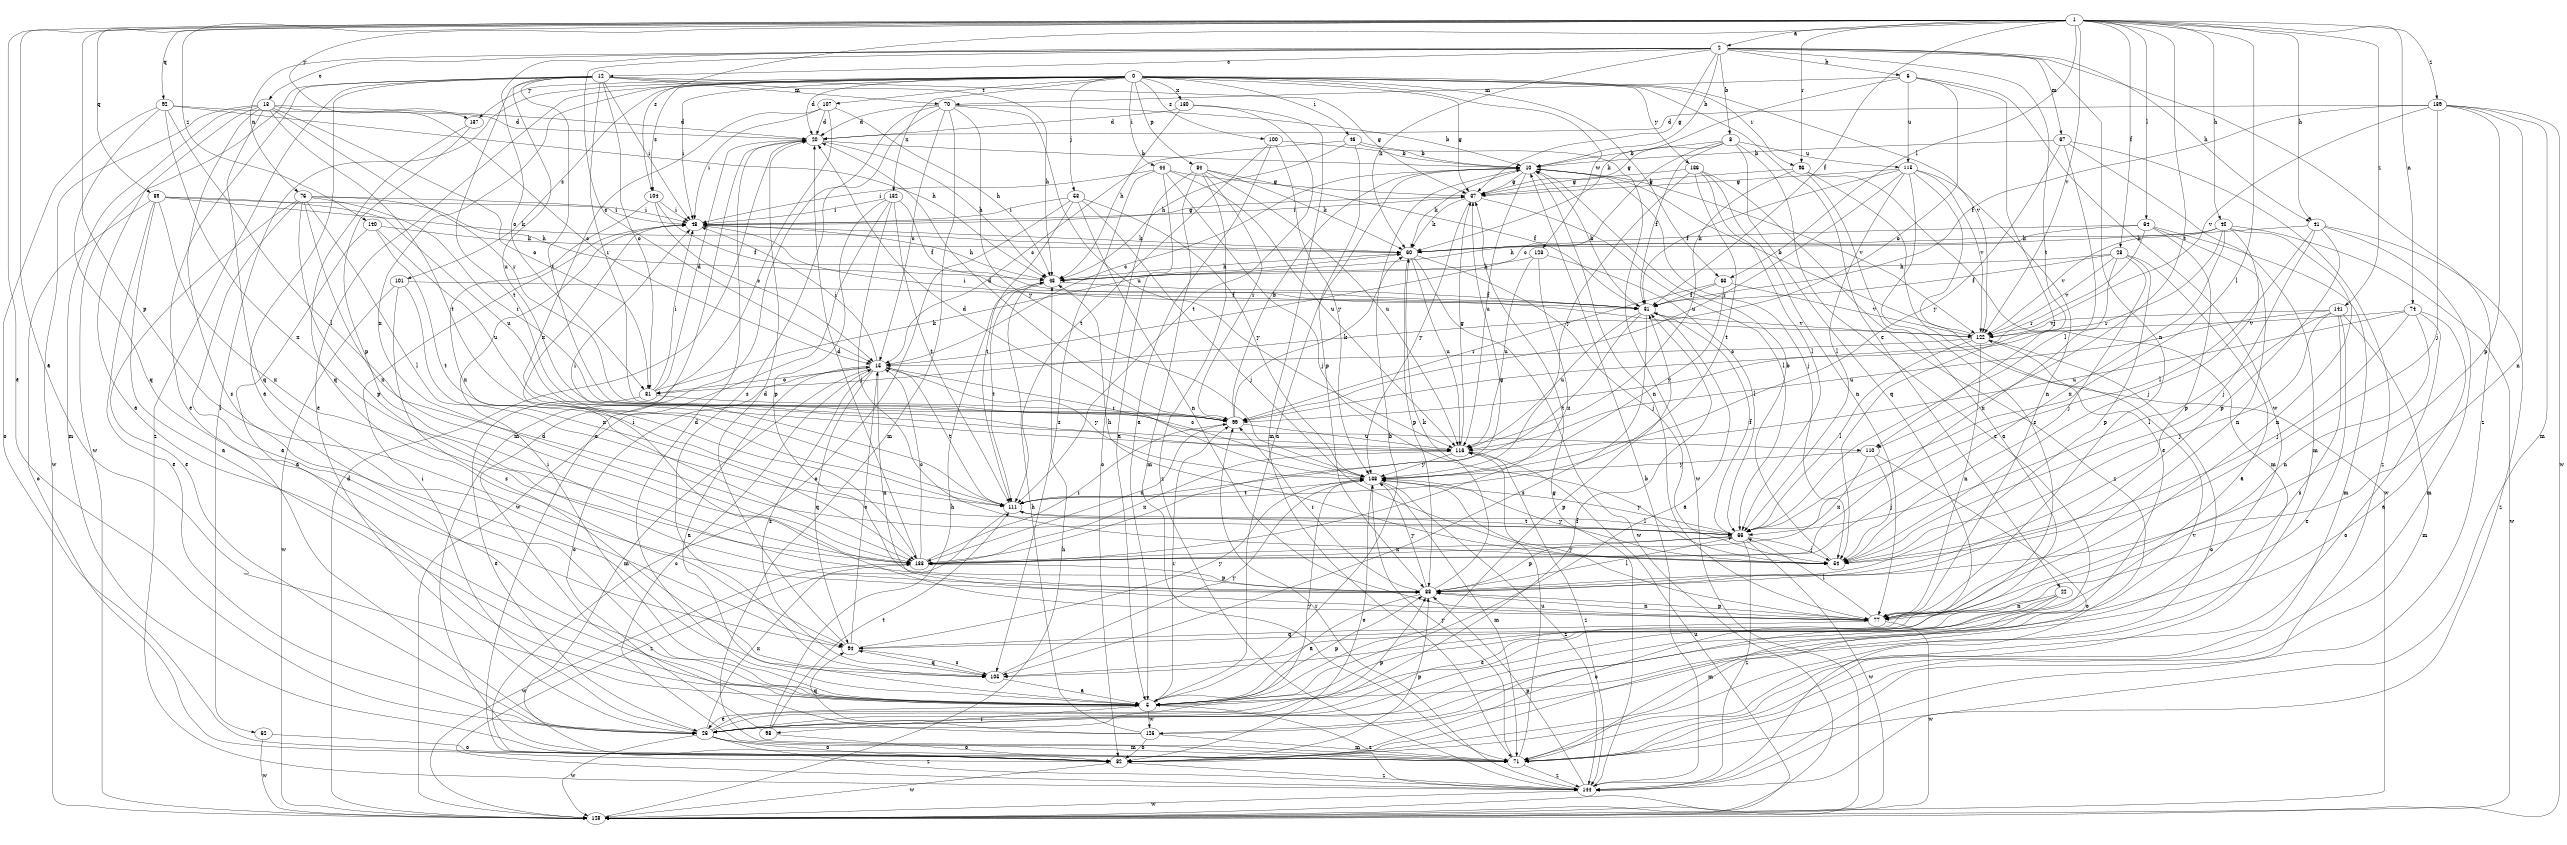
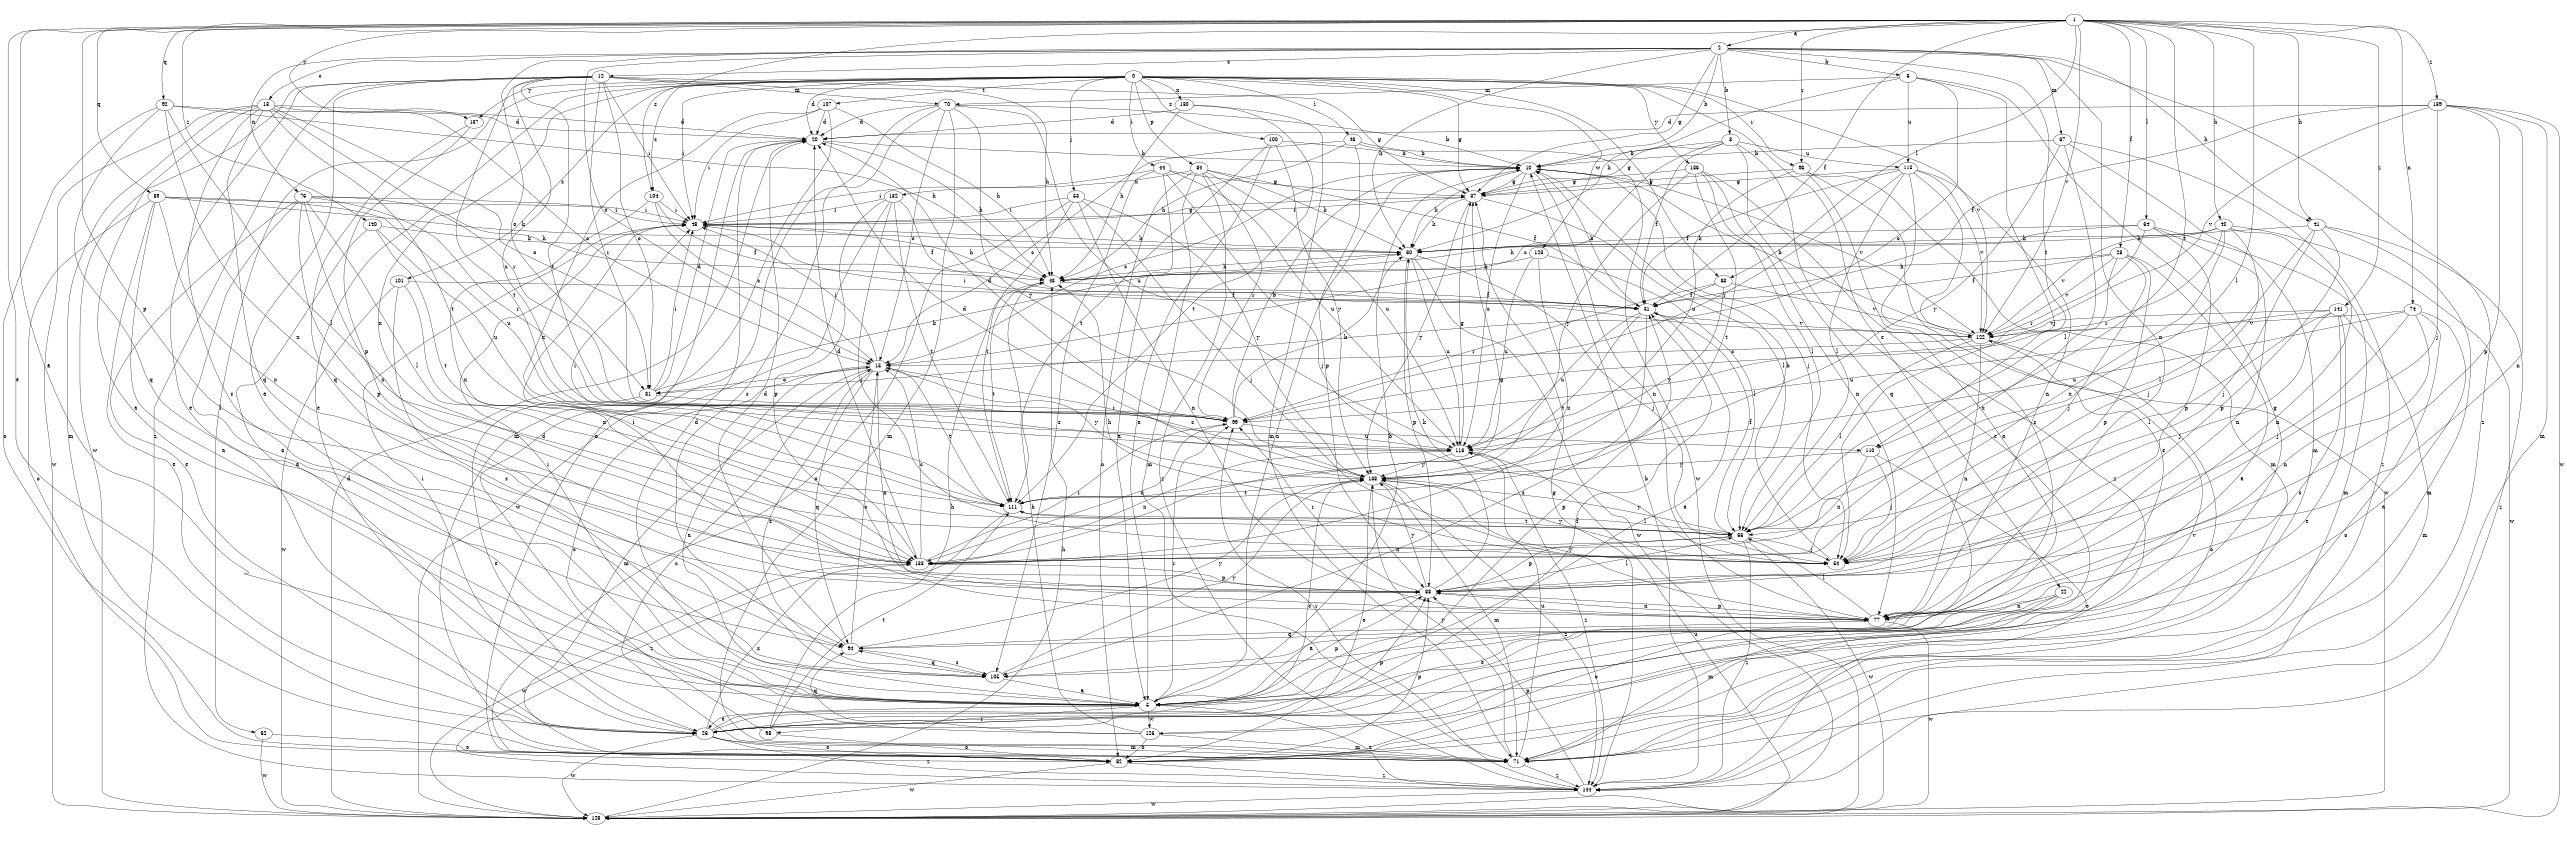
(987, 93) -> (1063, 186)
(2275, 409) -> (2275, 409)
(1310, 607) -> (1310, 607)
